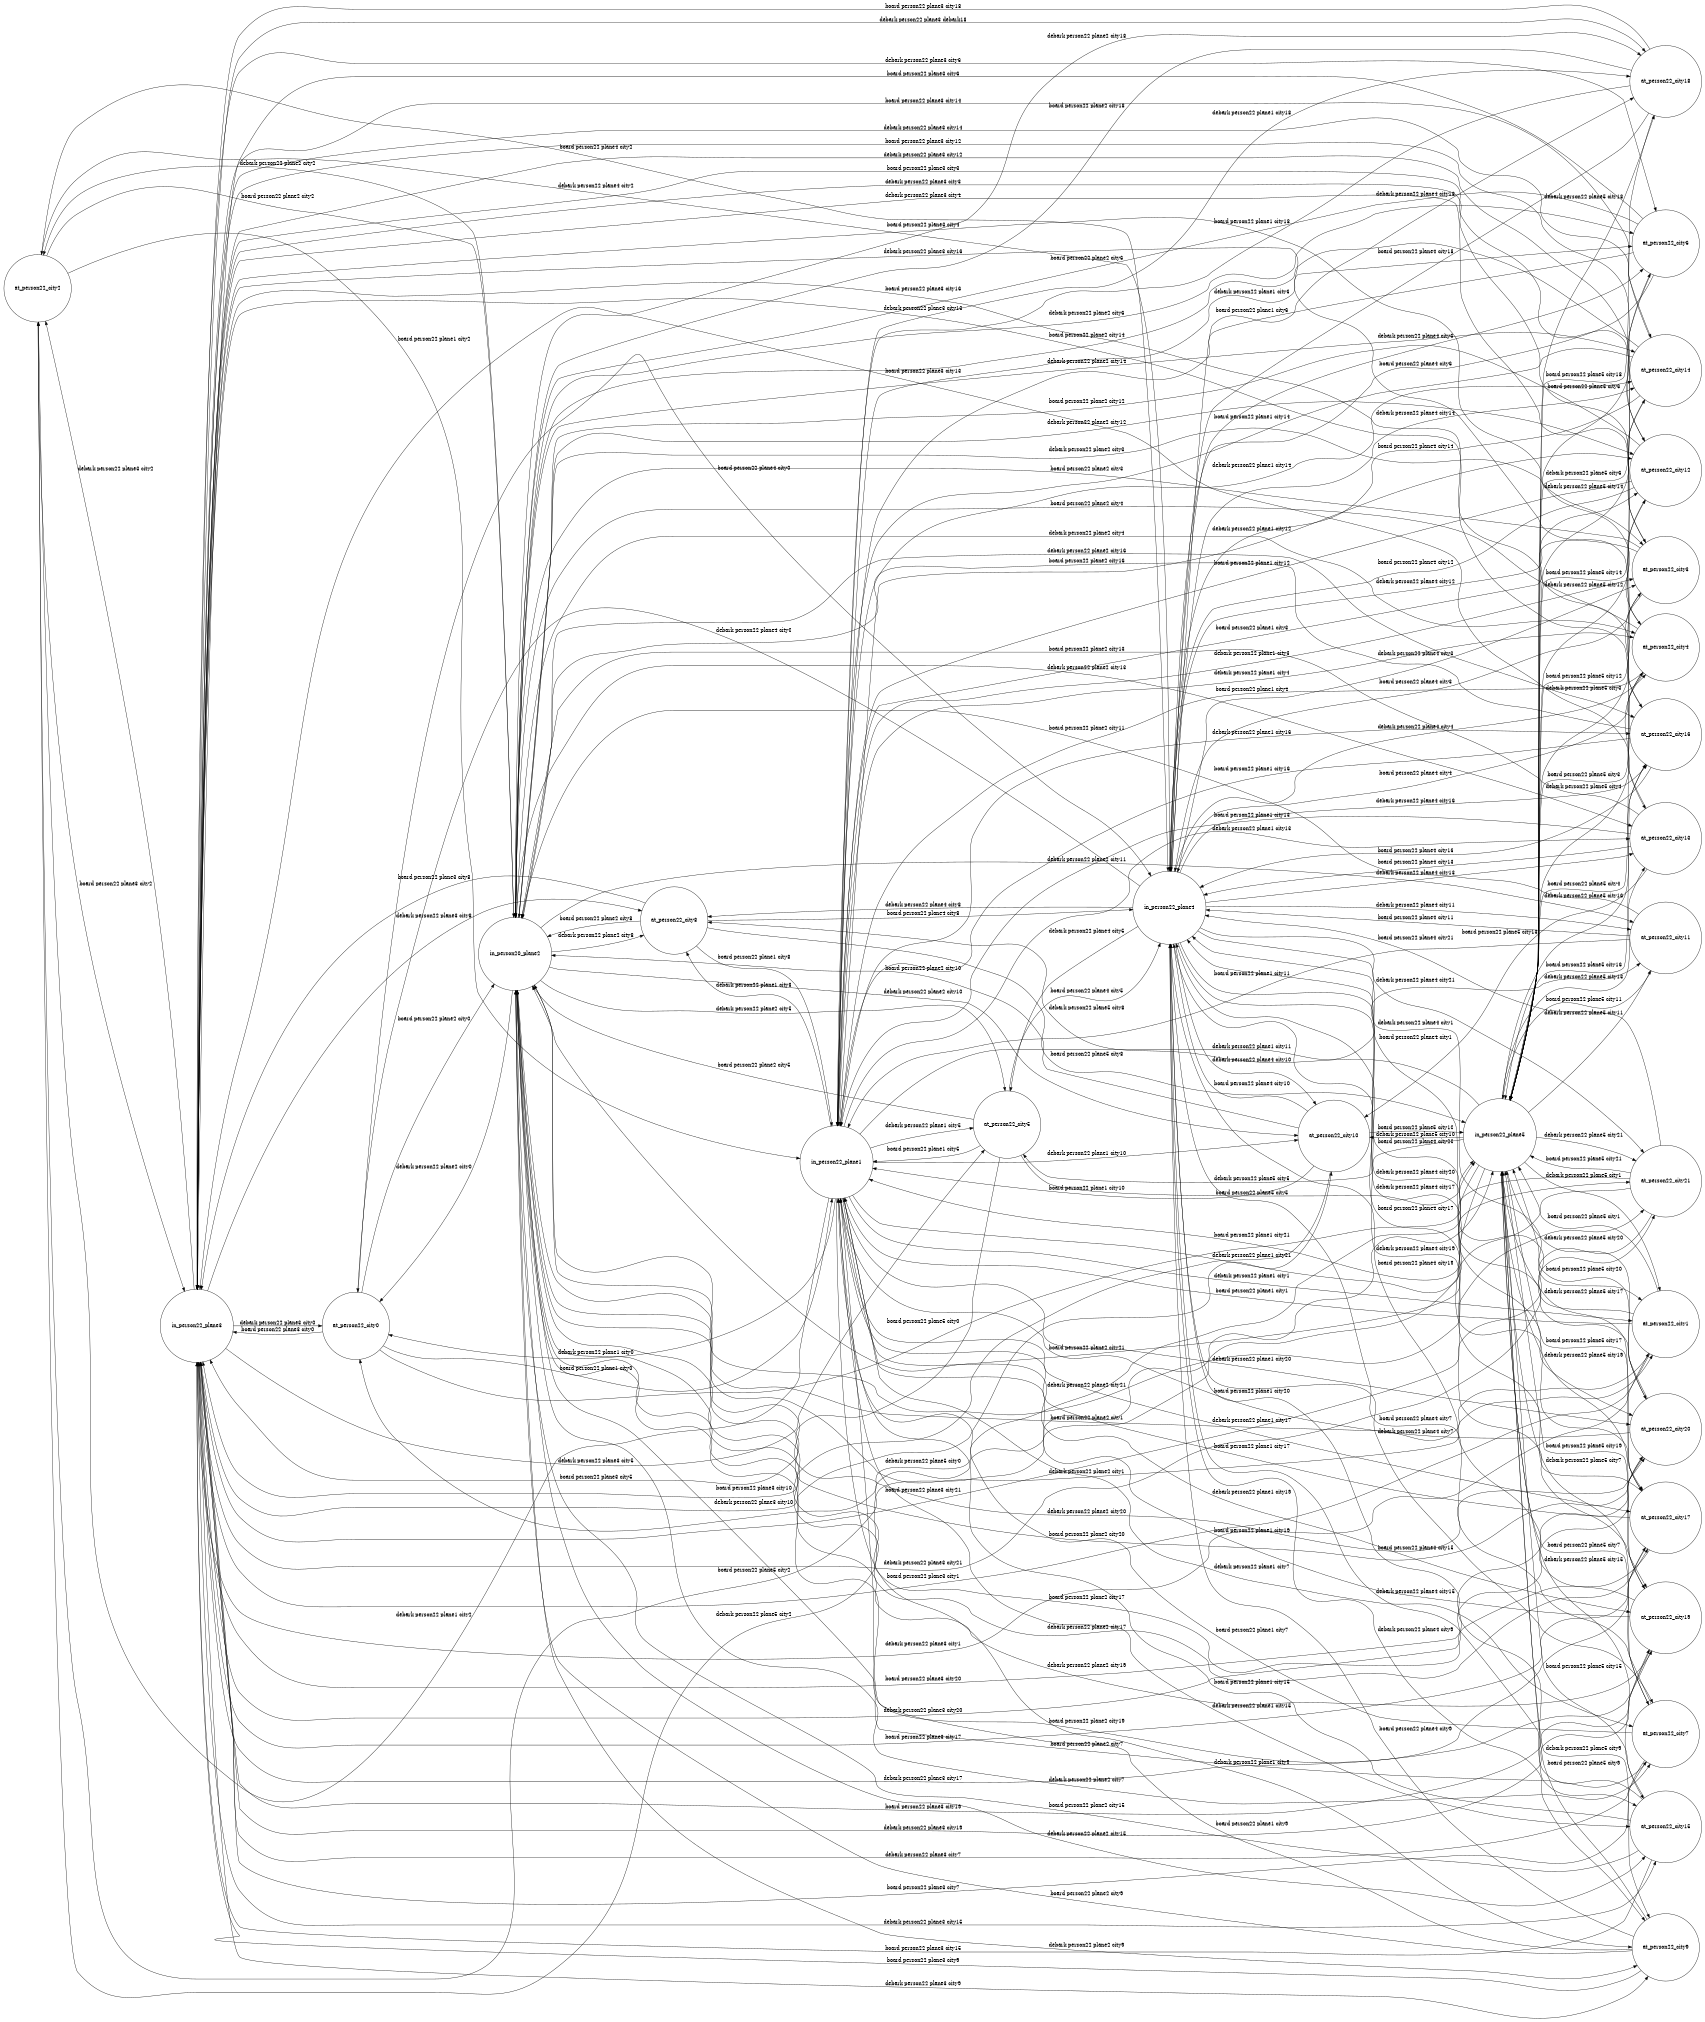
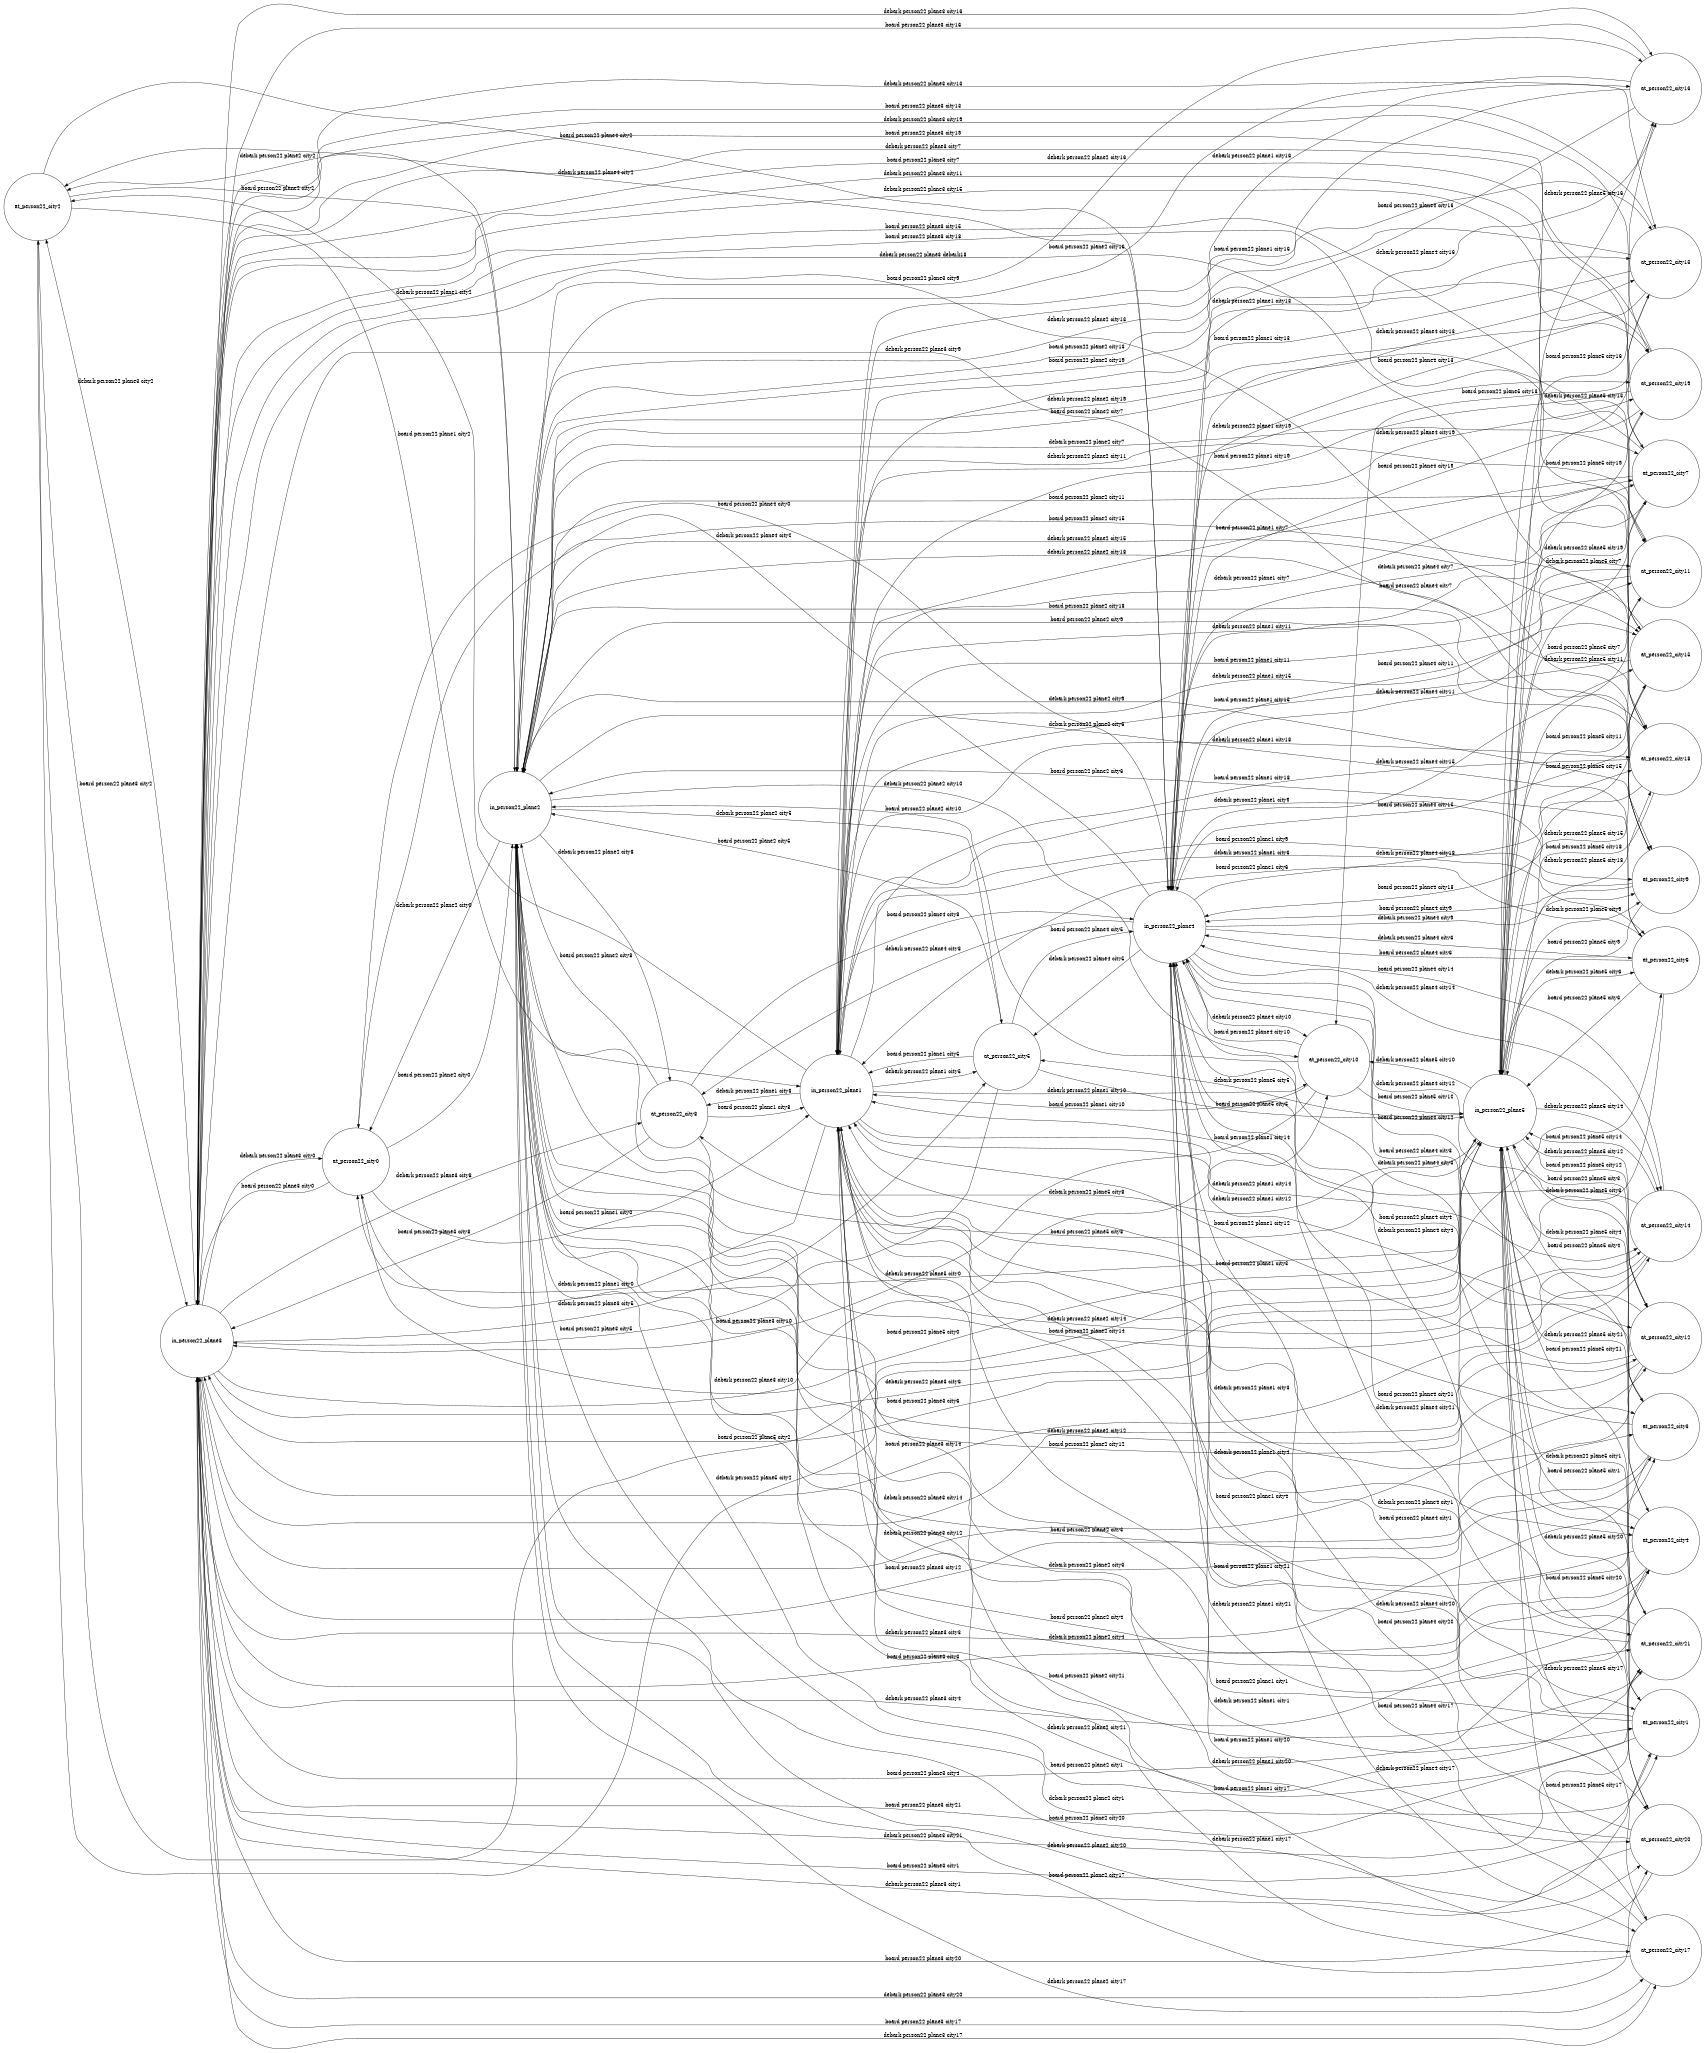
none -> (554, 215)
(515, 954) -> (515, 808)
